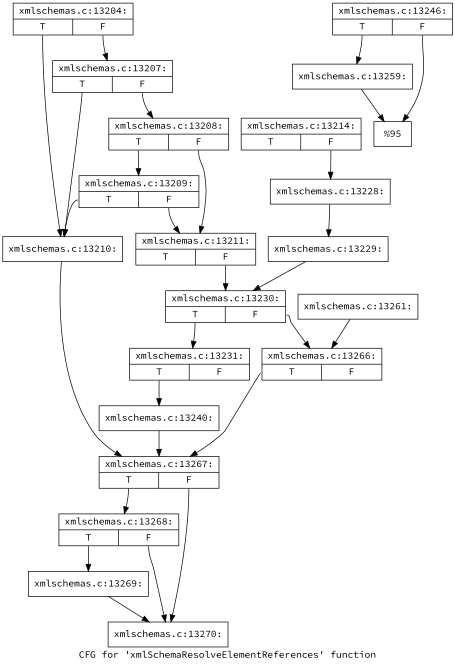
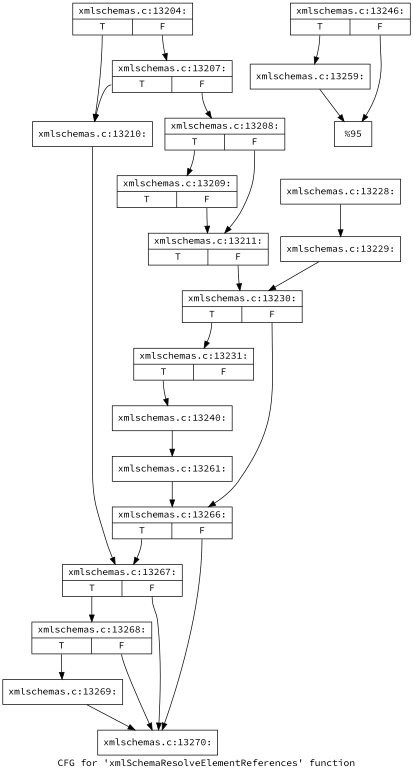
(301, 134) -> none
(69, 213) -> none
(159, 440) -> (172, 440)
none -> (190, 633)
